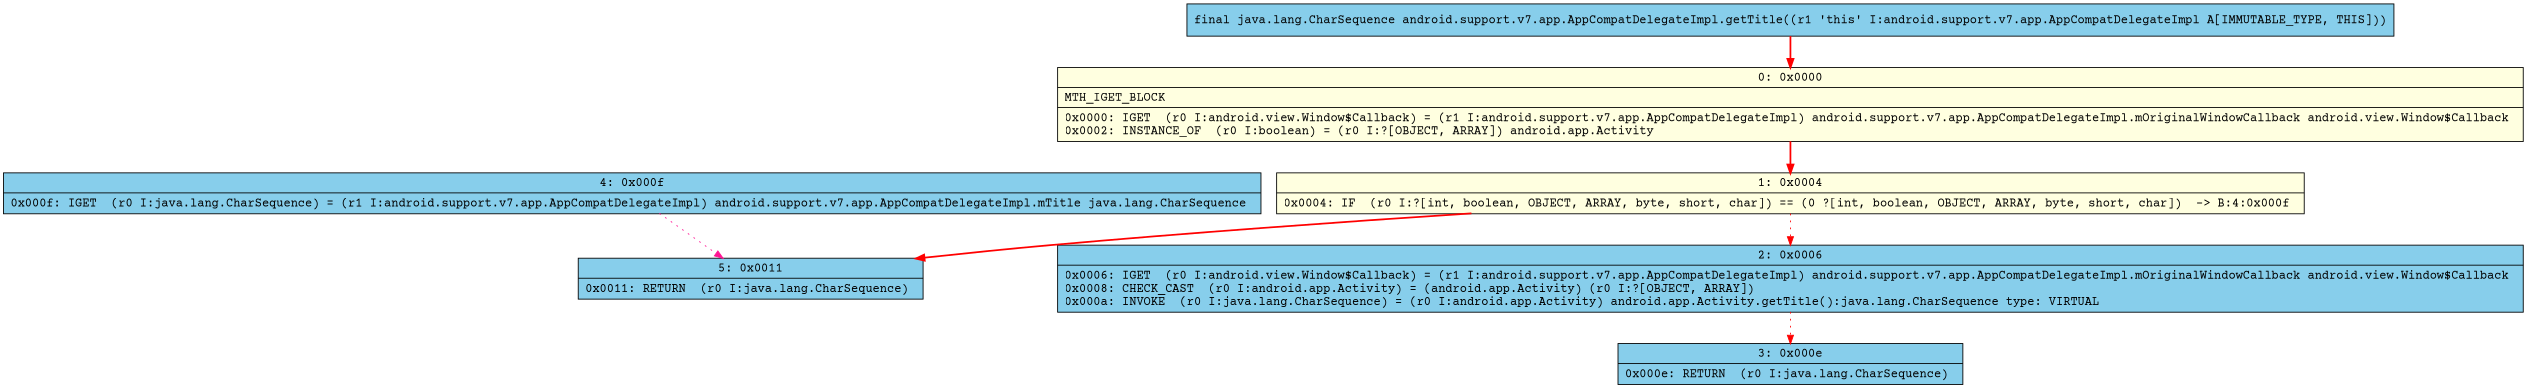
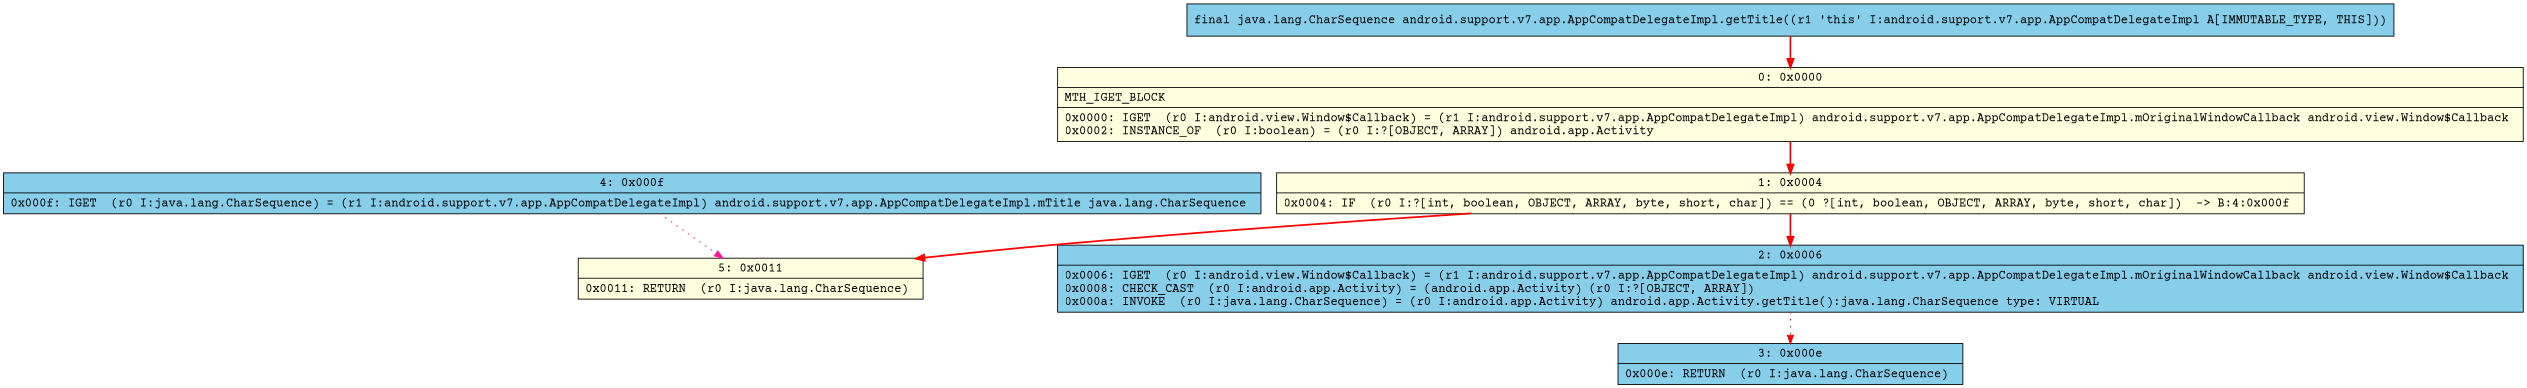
(1790, 225) -> (1790, 225)
(751, 279) -> (751, 279)
